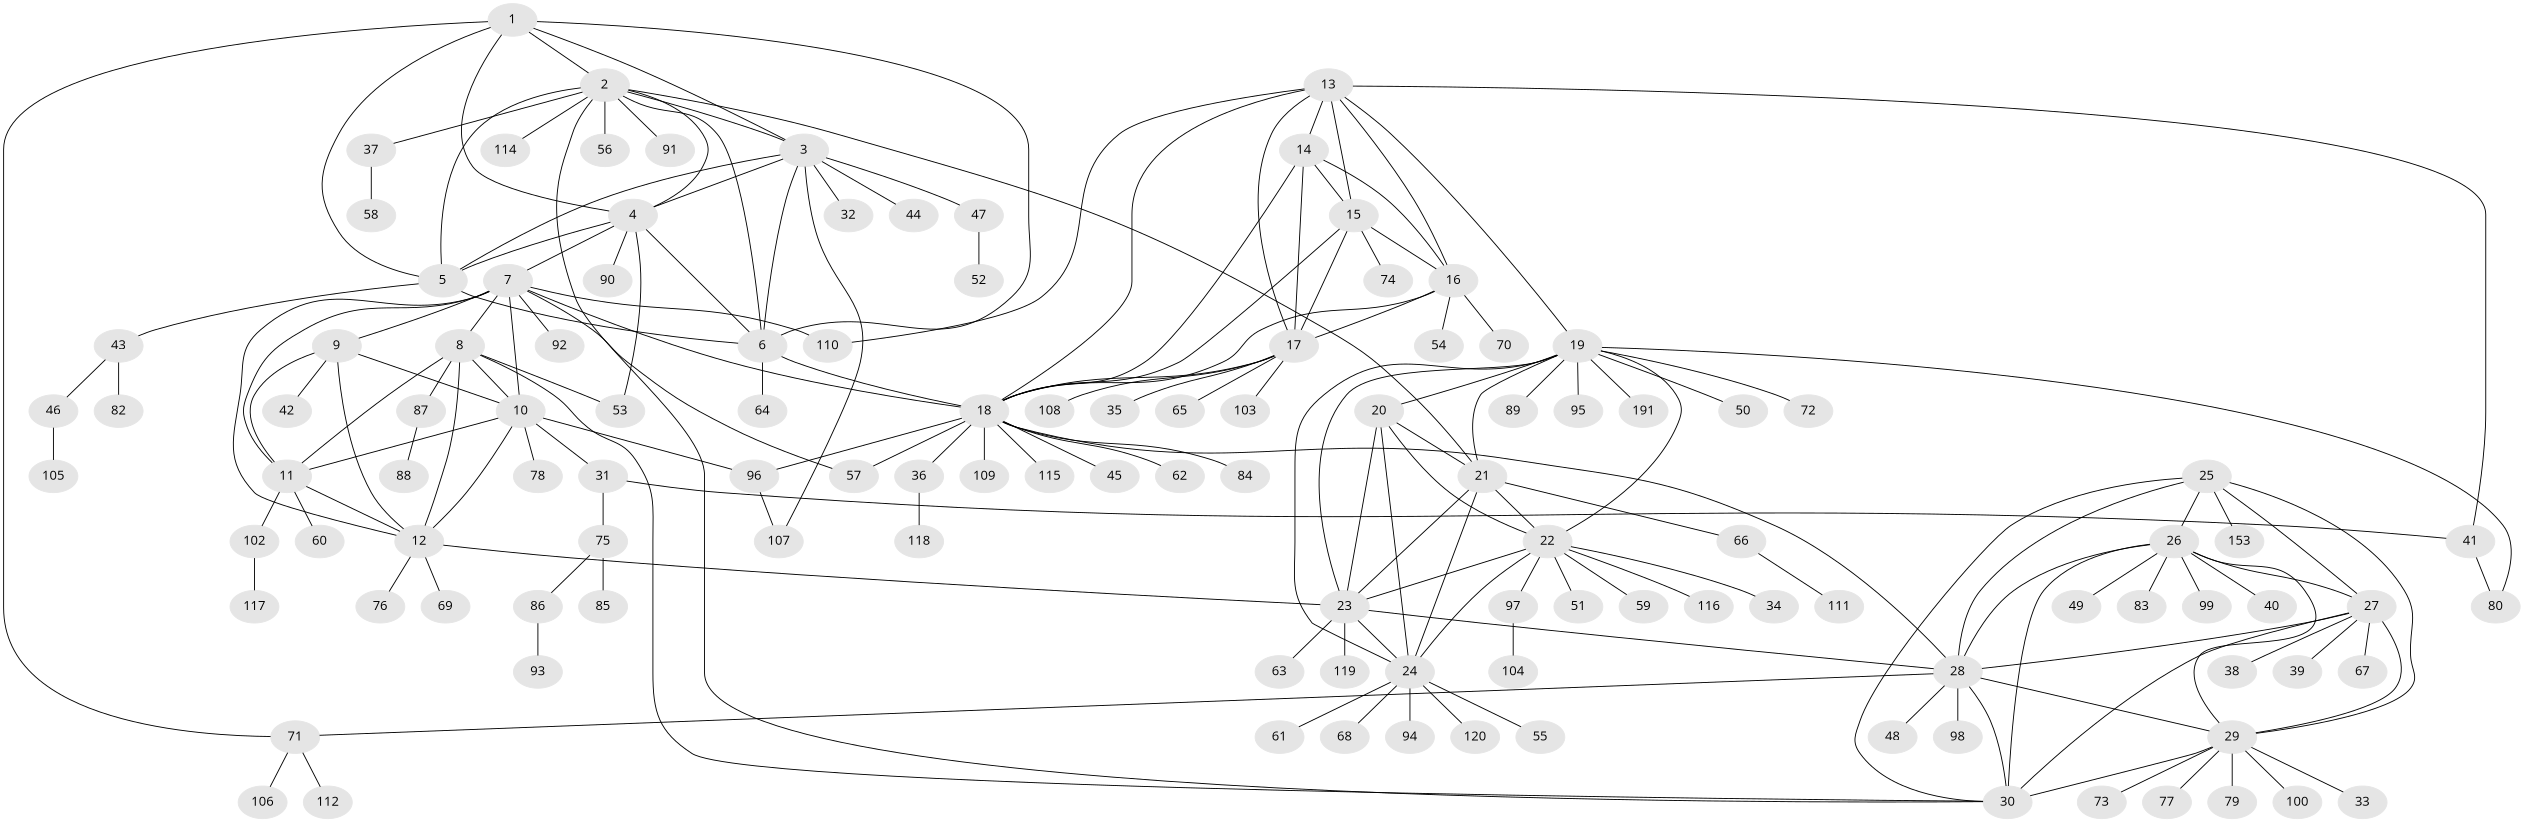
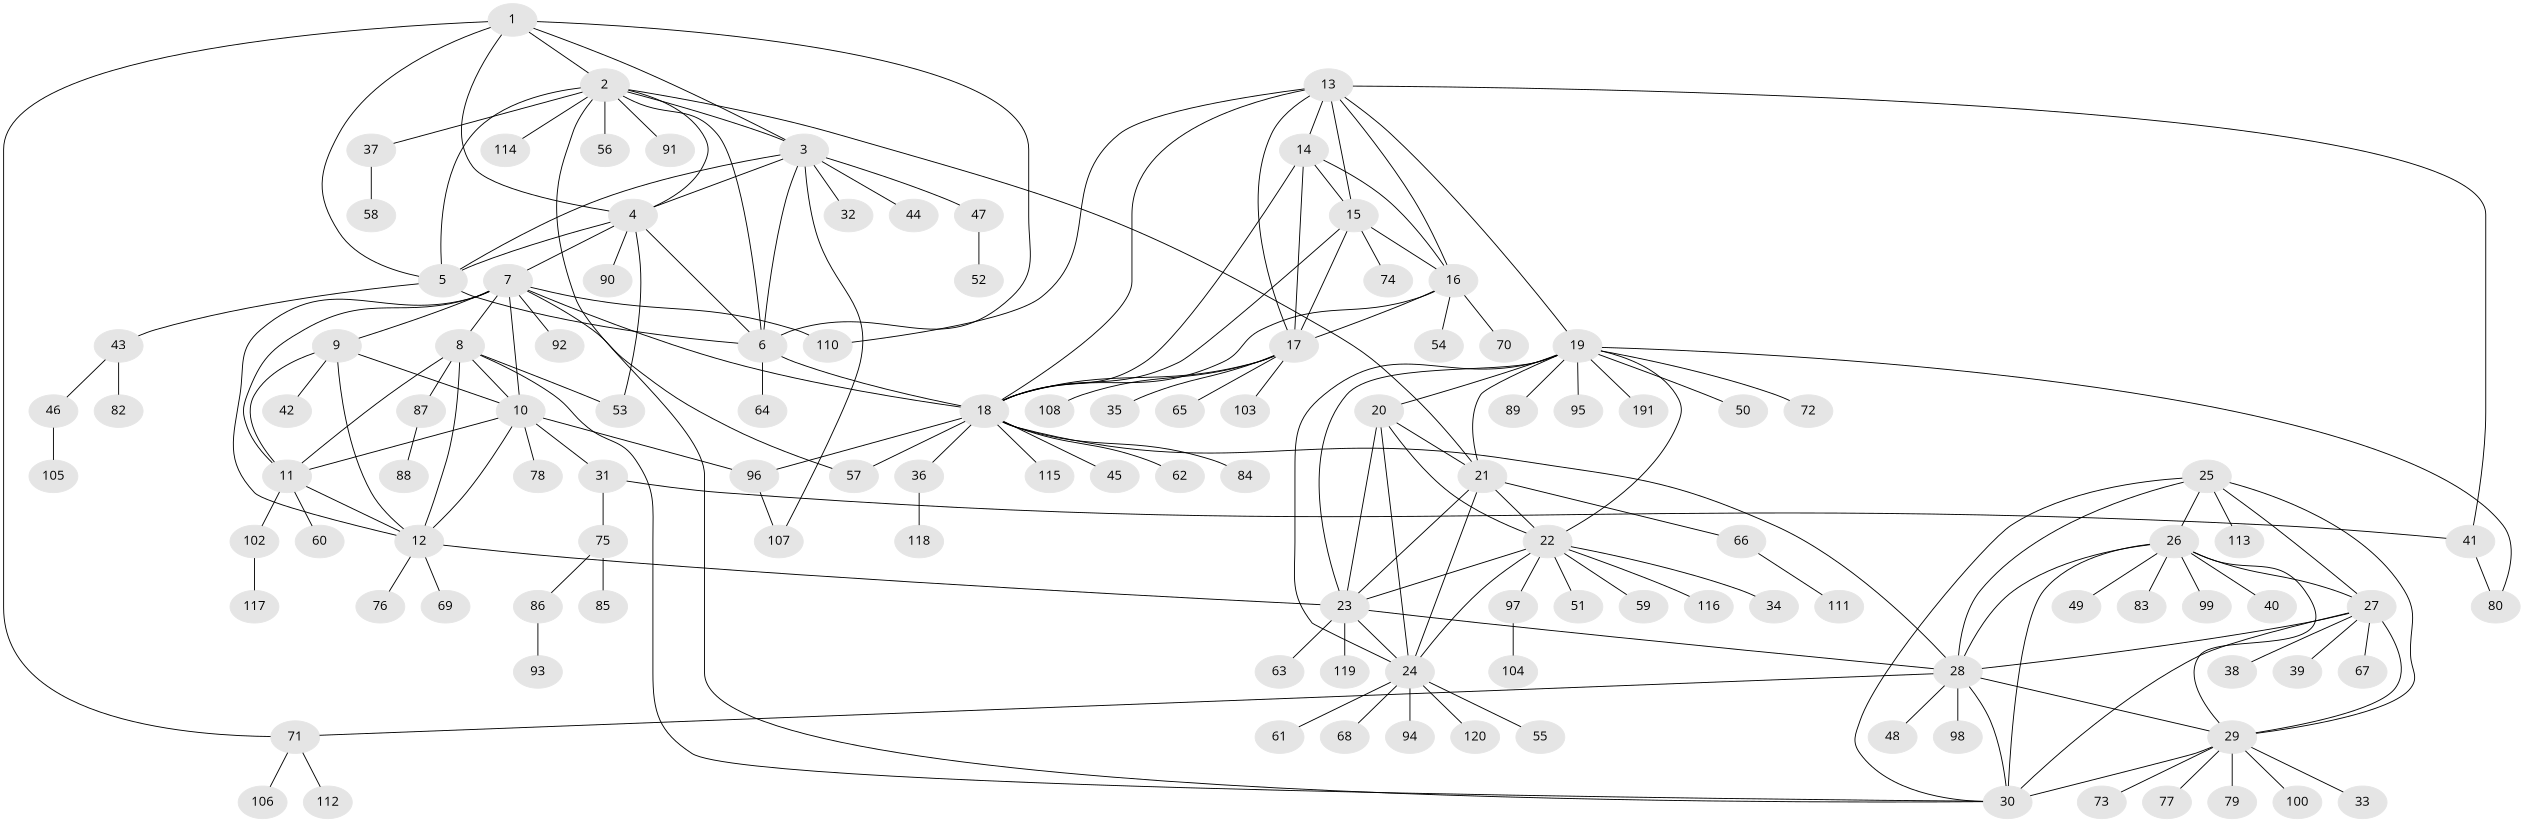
(984, 476) -> none
(2239, 542) -> (2239, 542)
